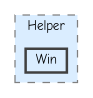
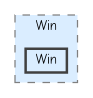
(46, 27) -> (46, 27)
